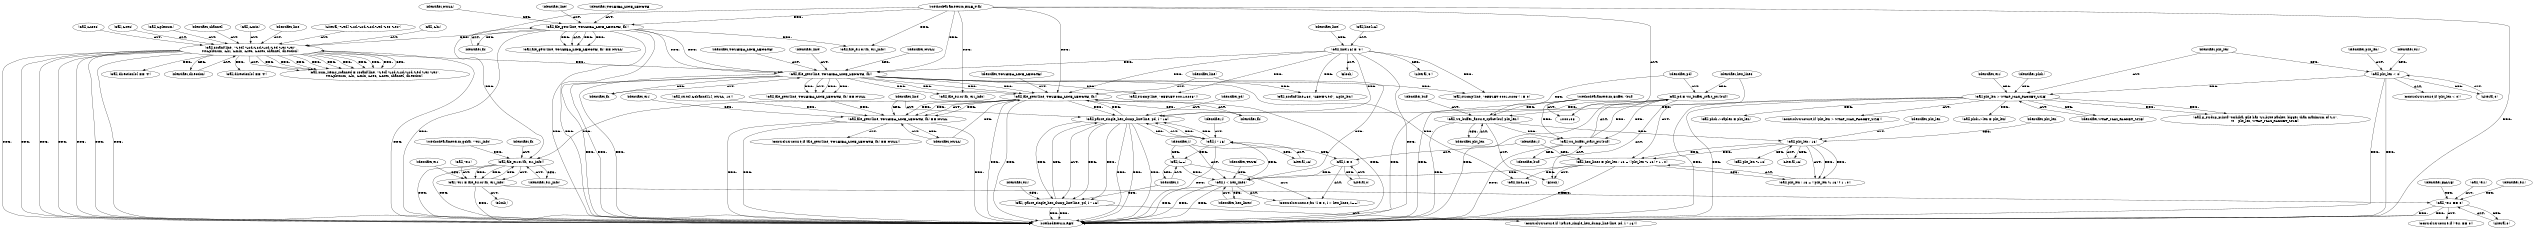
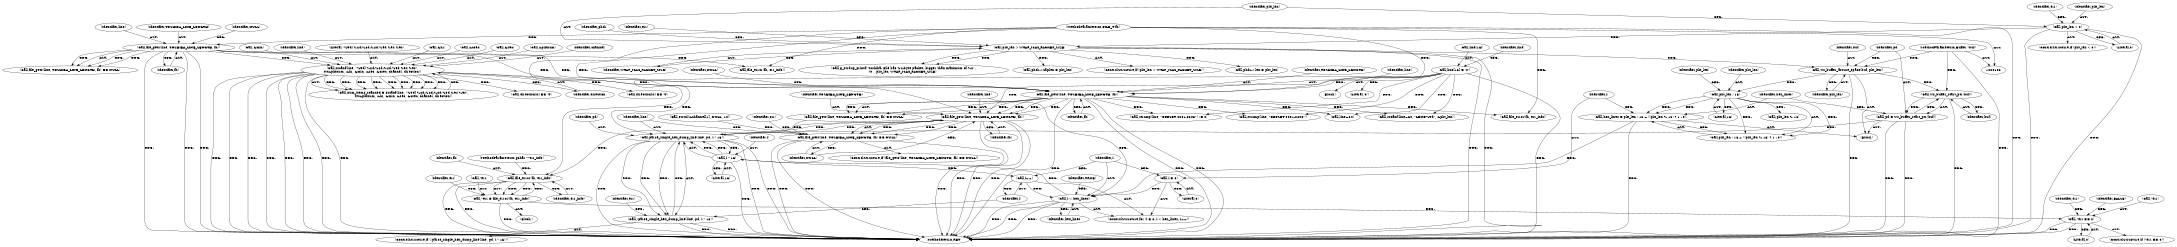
(1551, 170) -> (1412, 111)
